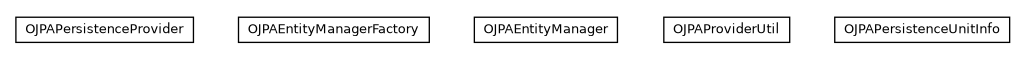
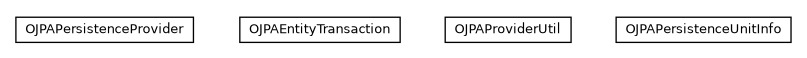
none -> (319, 29)
(334, 29) -> none
(546, 29) -> none
